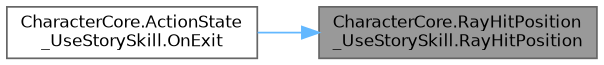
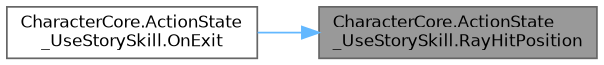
(458, 33) -> (458, 33)
